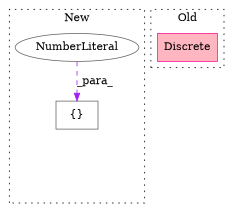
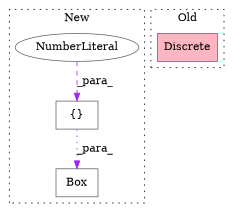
none -> (77, 183)
